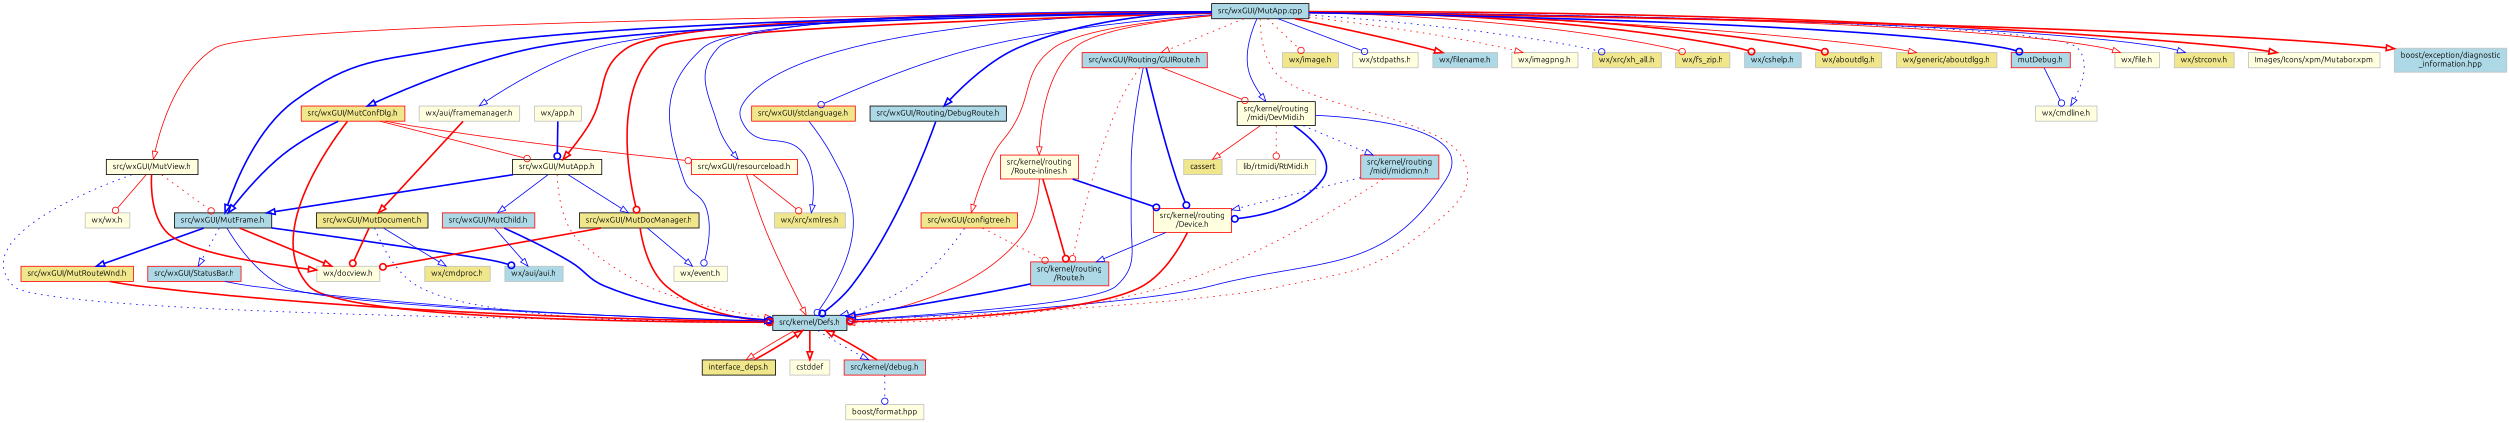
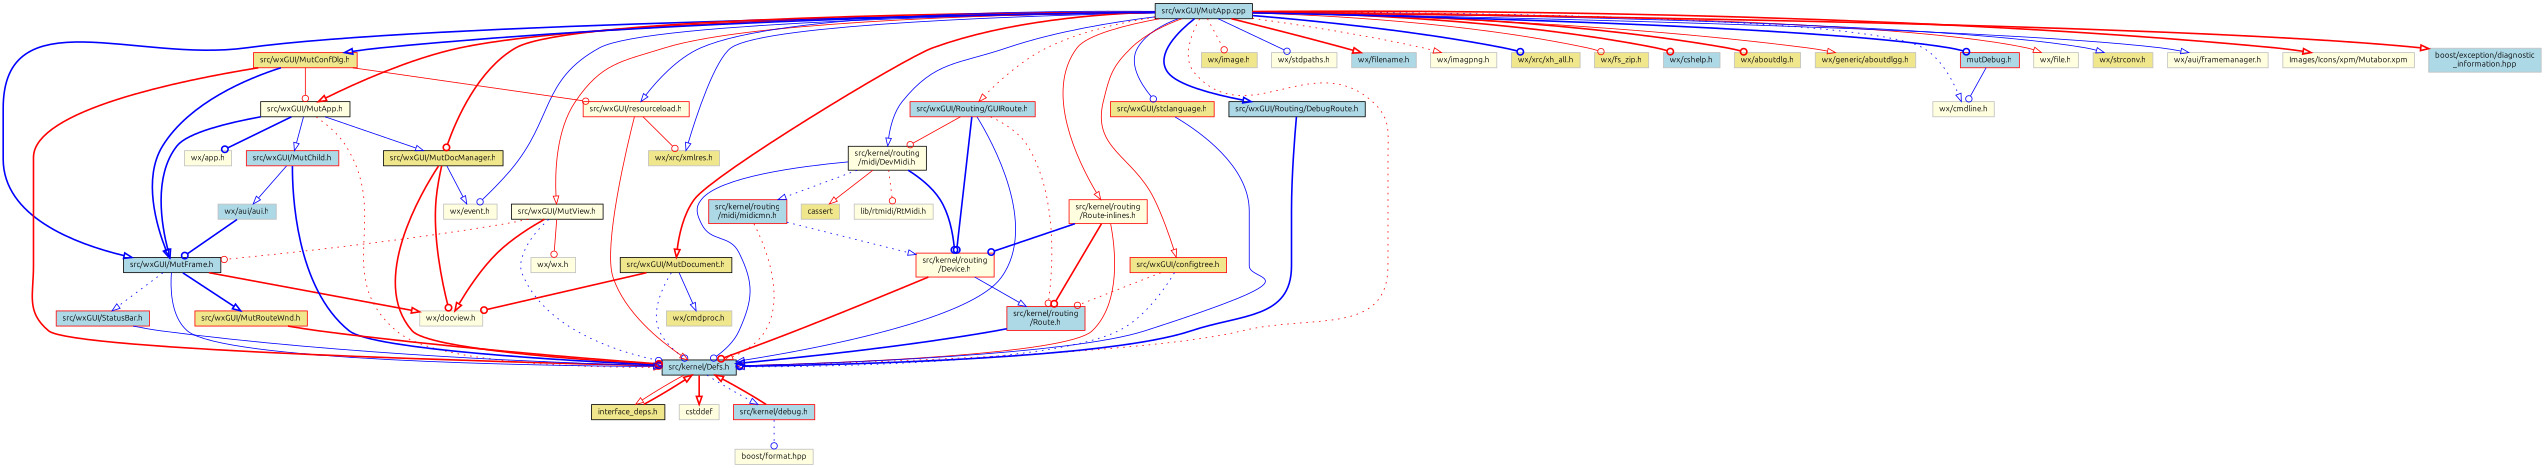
(1454, 28) -> (1385, 29)
(558, 137) -> (260, 132)
(423, 164) -> (884, 74)
(390, 245) -> (212, 237)
